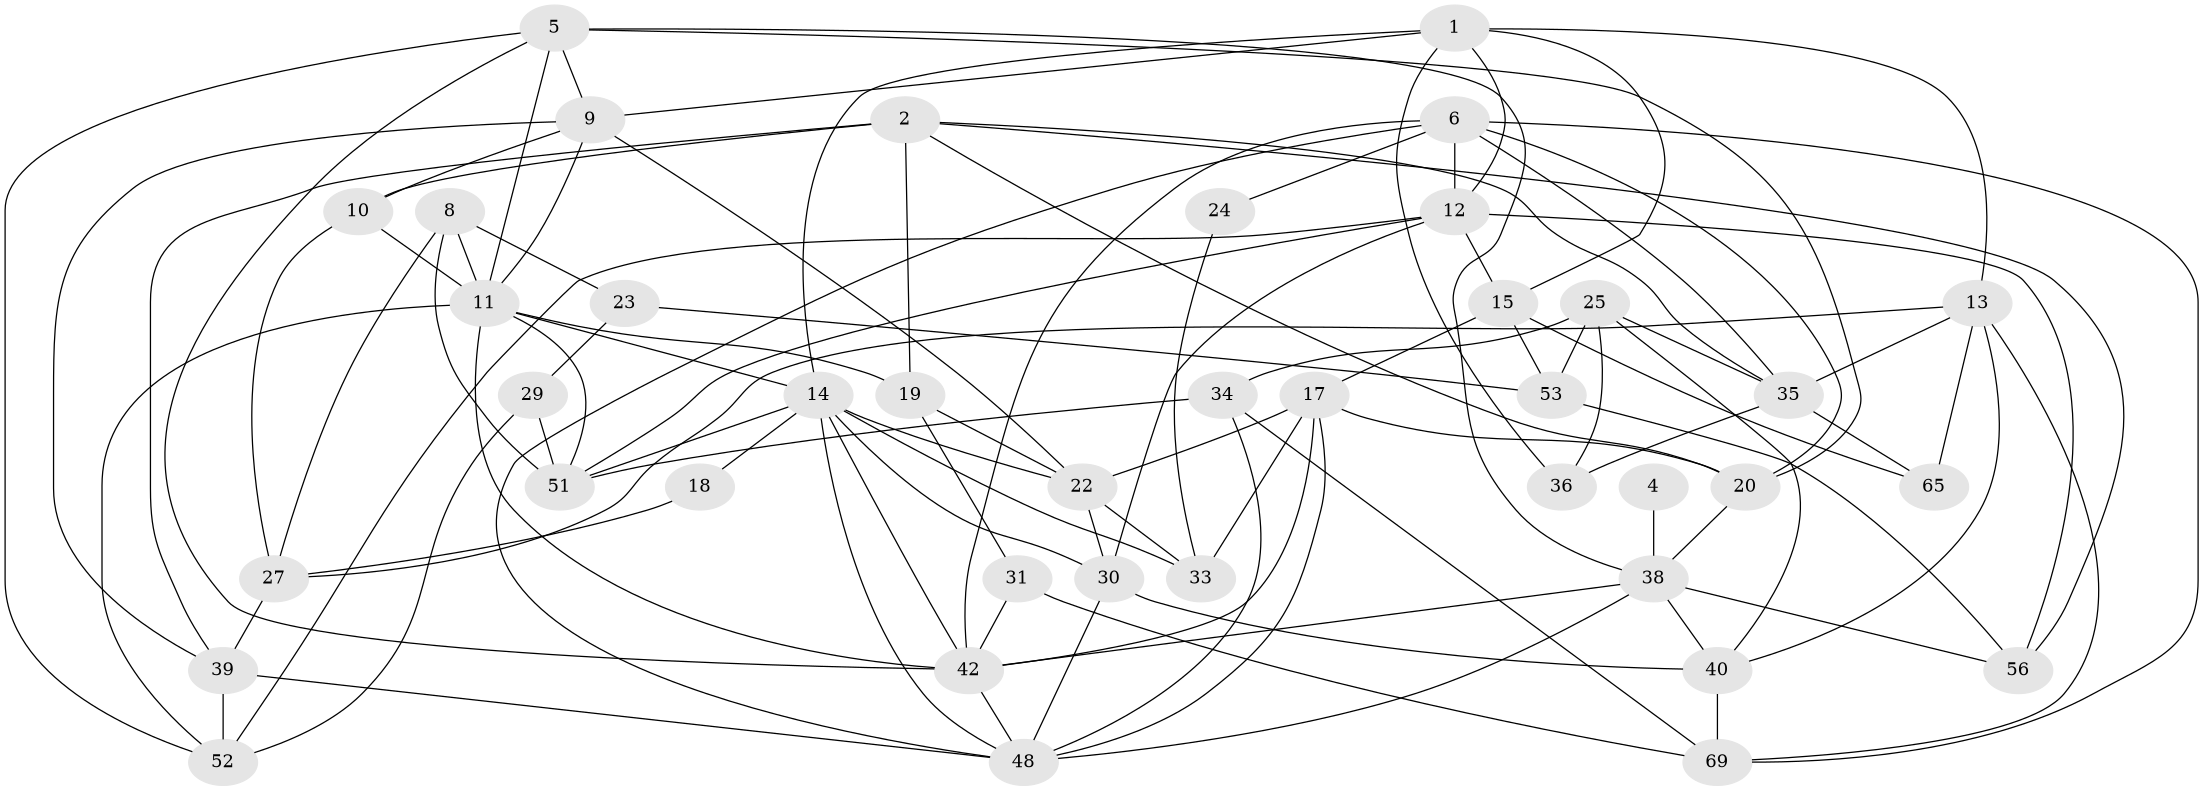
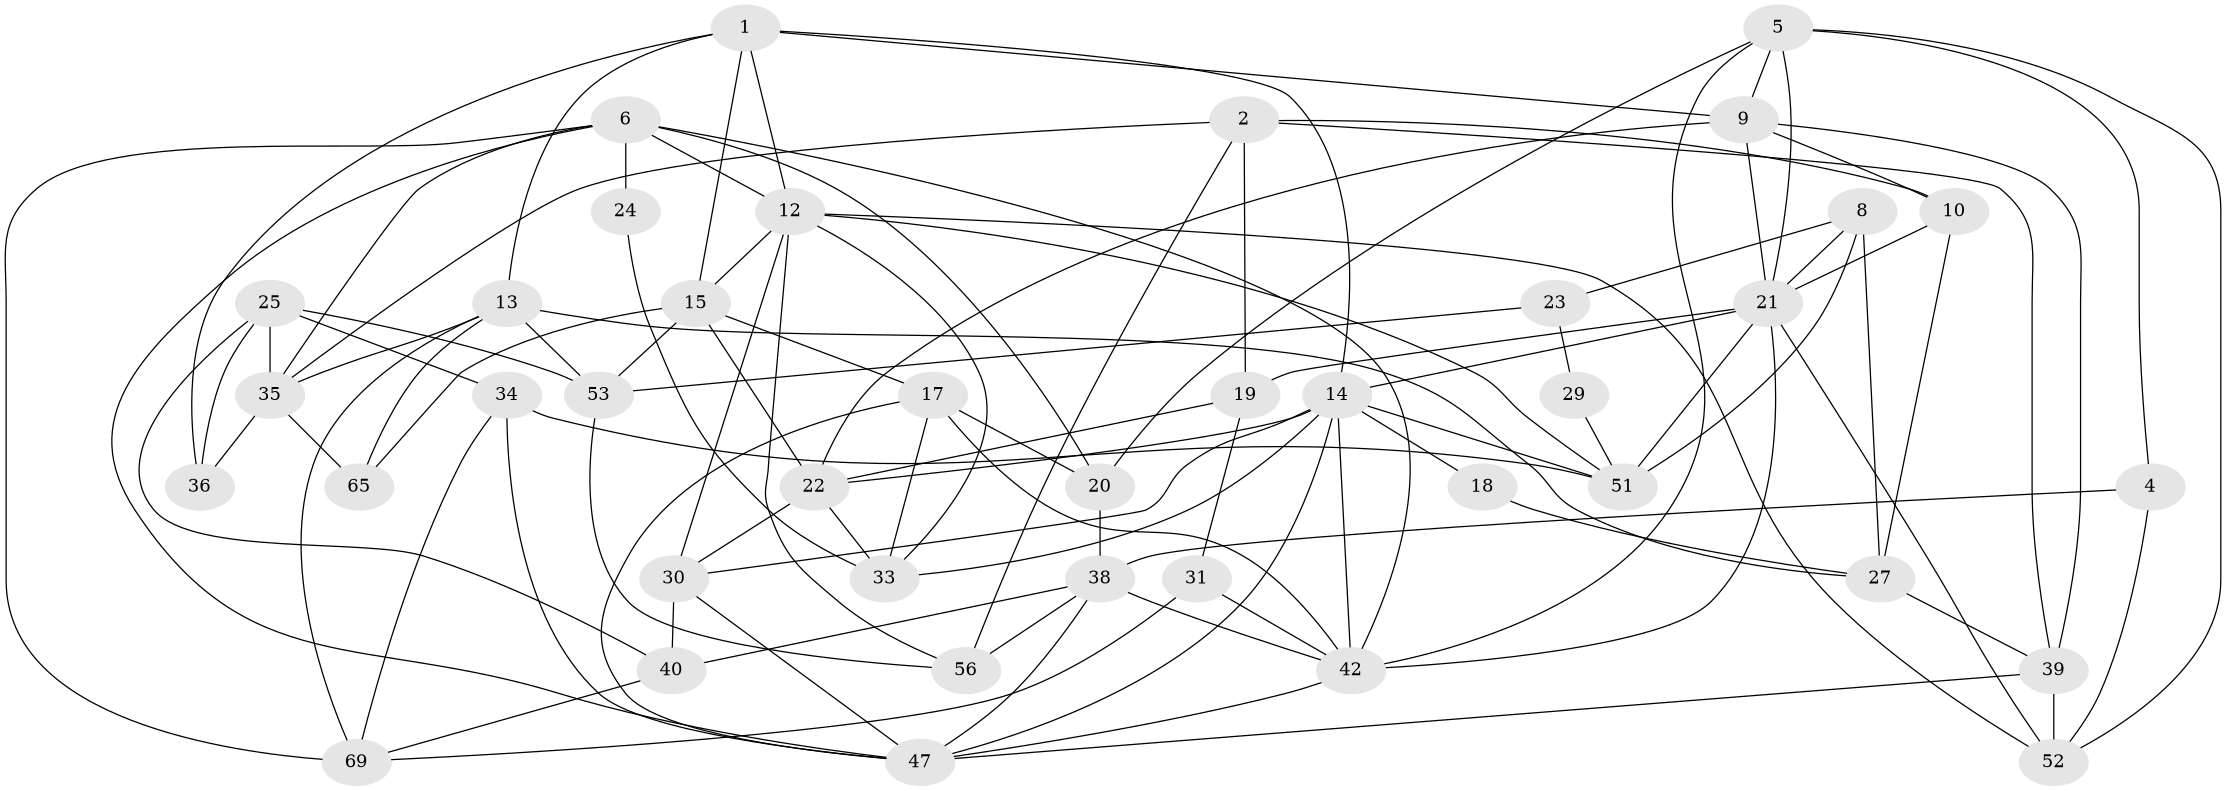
(1448, 74) -> (2114, 140)
(484, 303) -> (1768, 303)
(1311, 337) -> none
none -> (977, 369)
(1201, 445) -> (755, 395)
(1952, 548) -> (553, 349)
(415, 611) -> (2122, 631)
(1024, 762) -> (920, 762)
